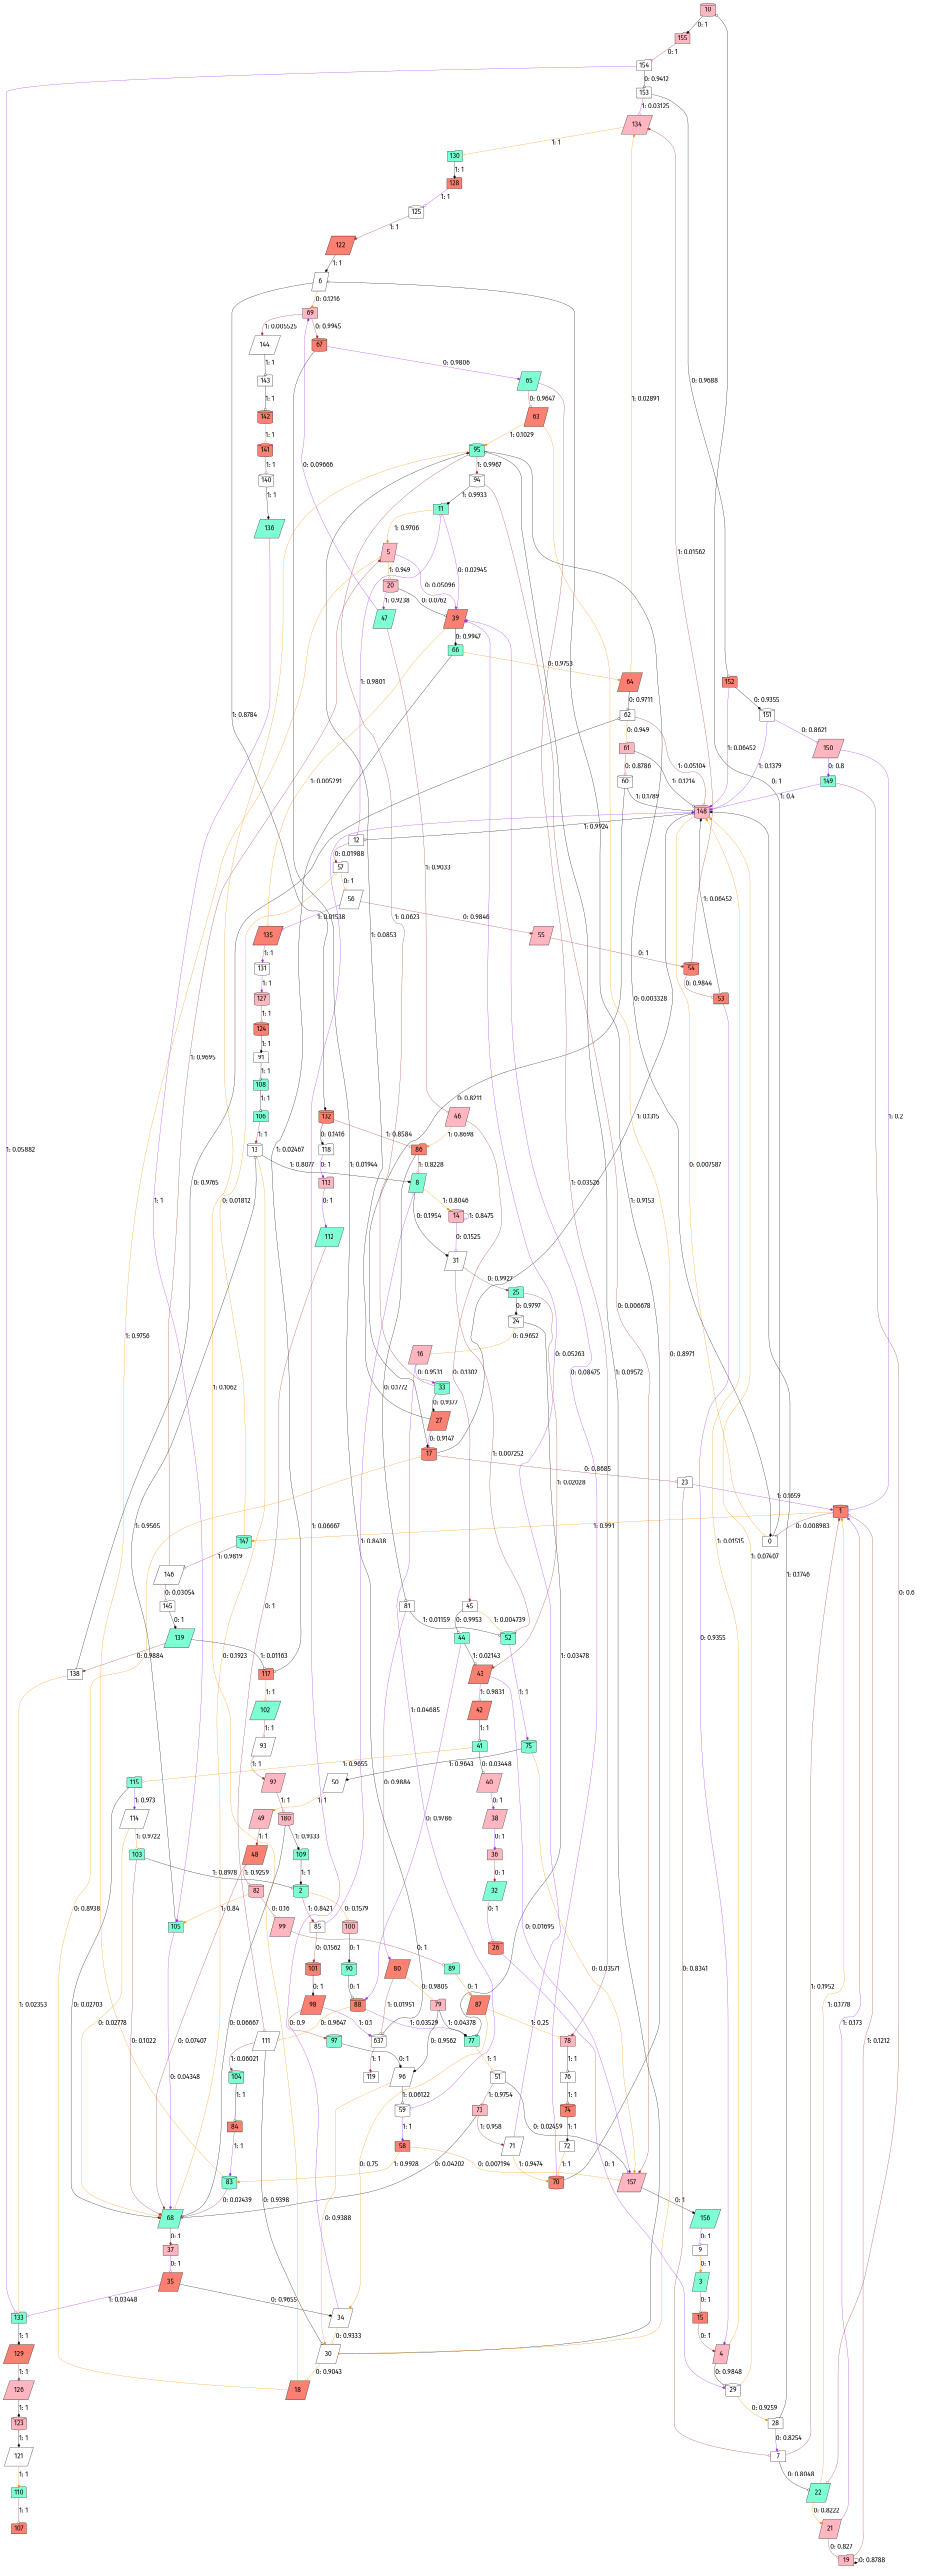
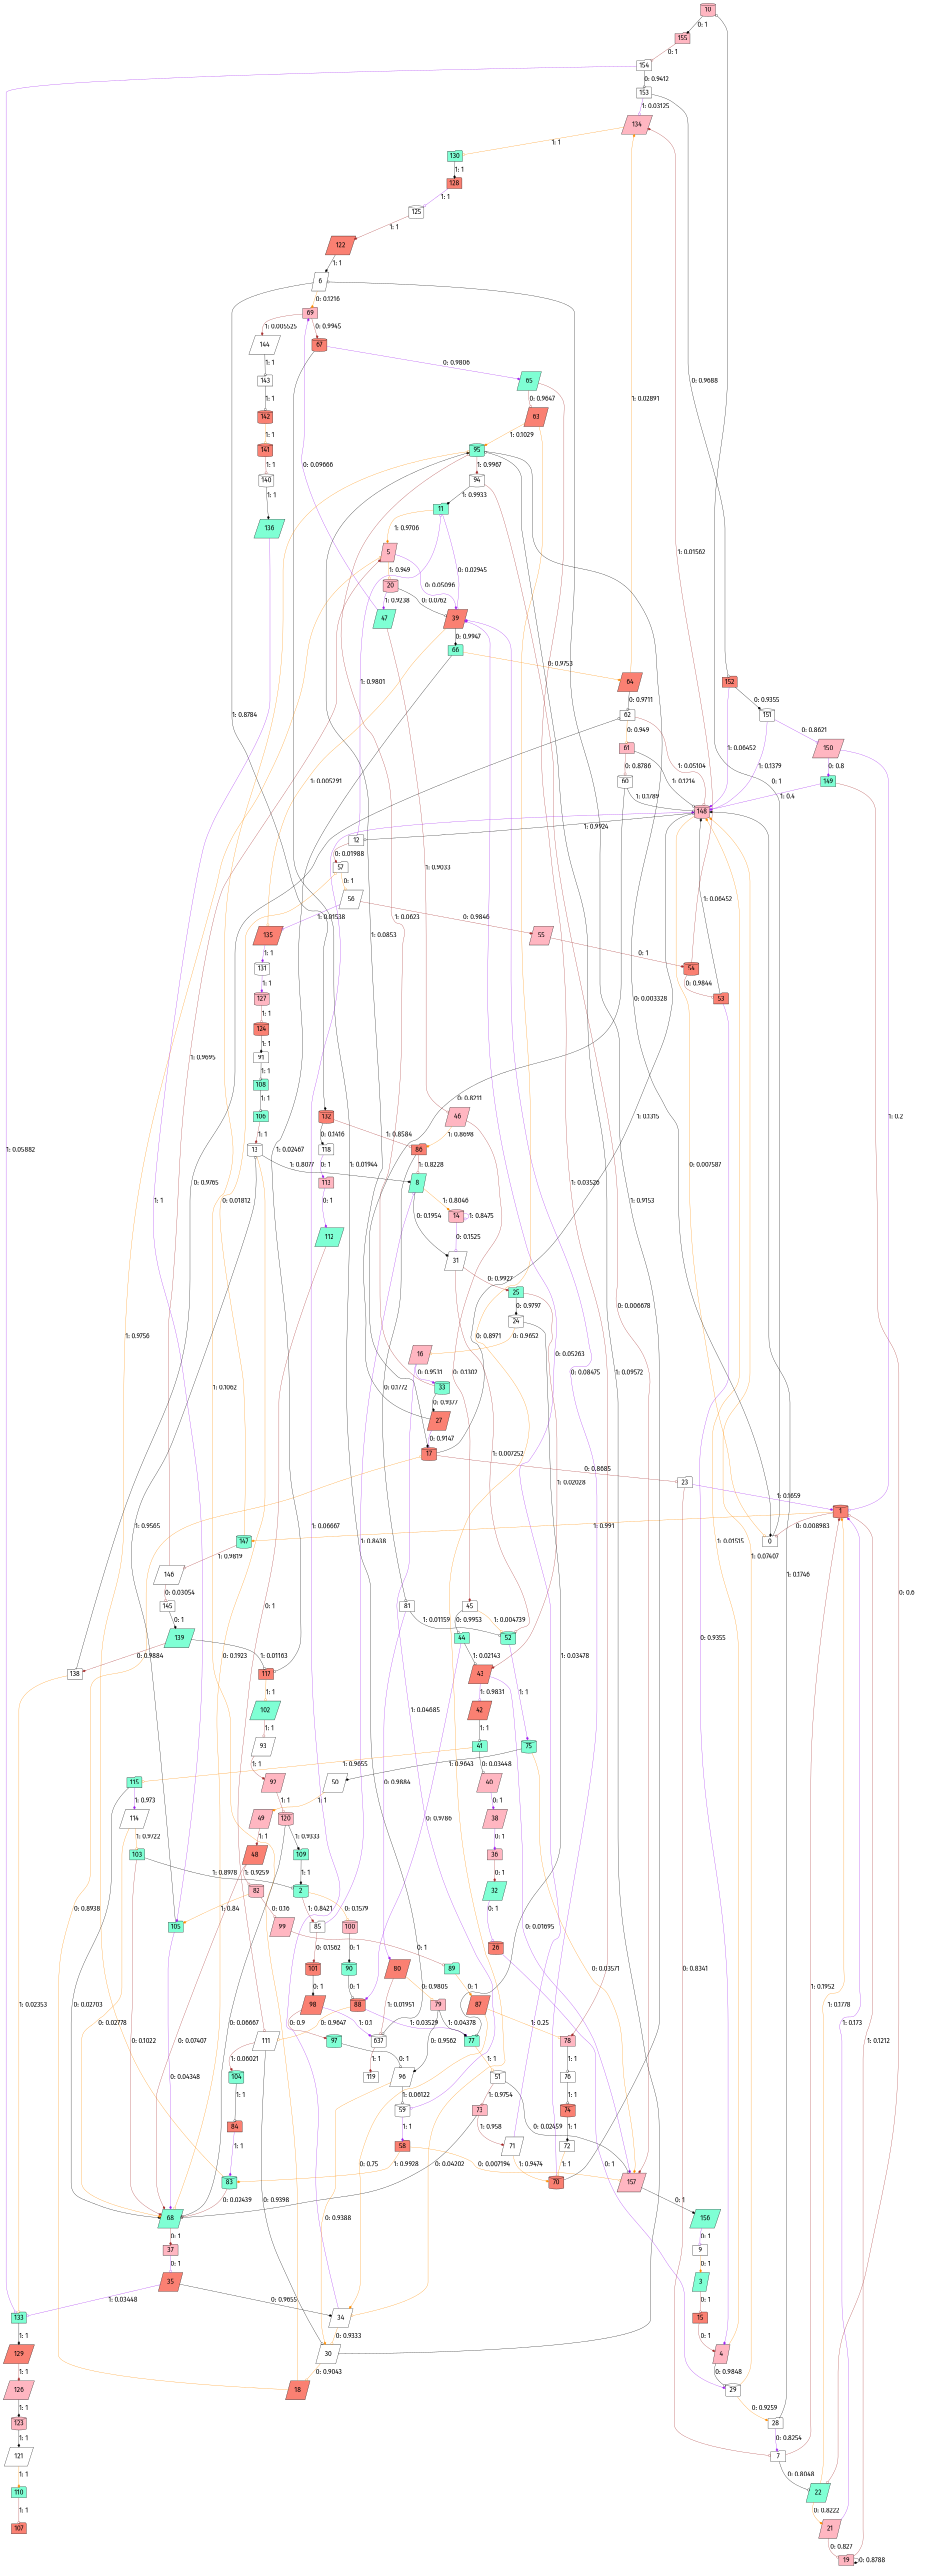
(670, 1525) -> (526, 1409)
(286, 1819) -> (286, 1819)
(376, 2051) -> (376, 2051)
